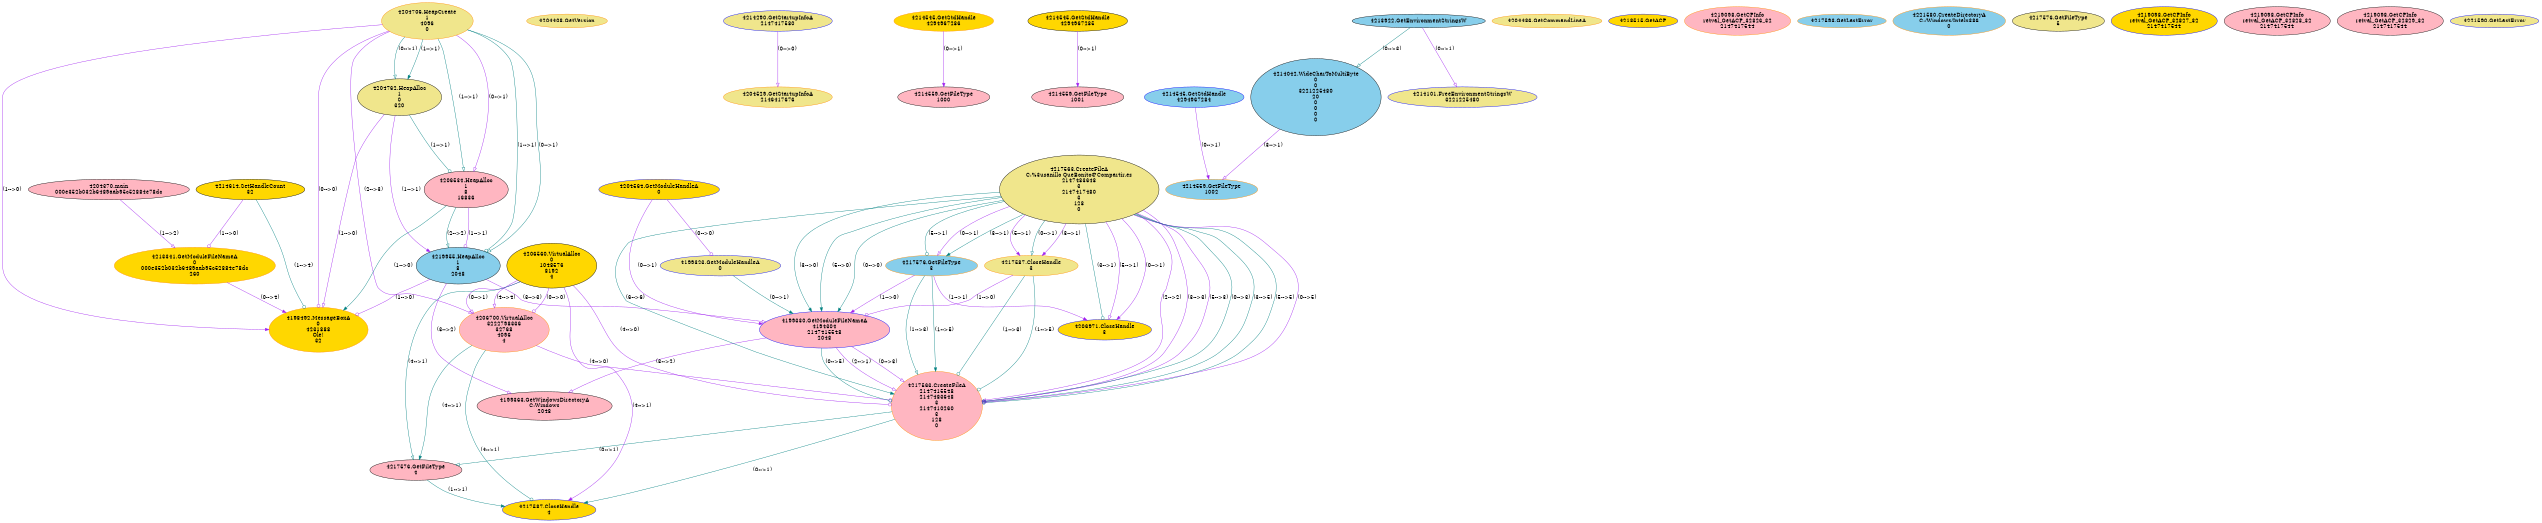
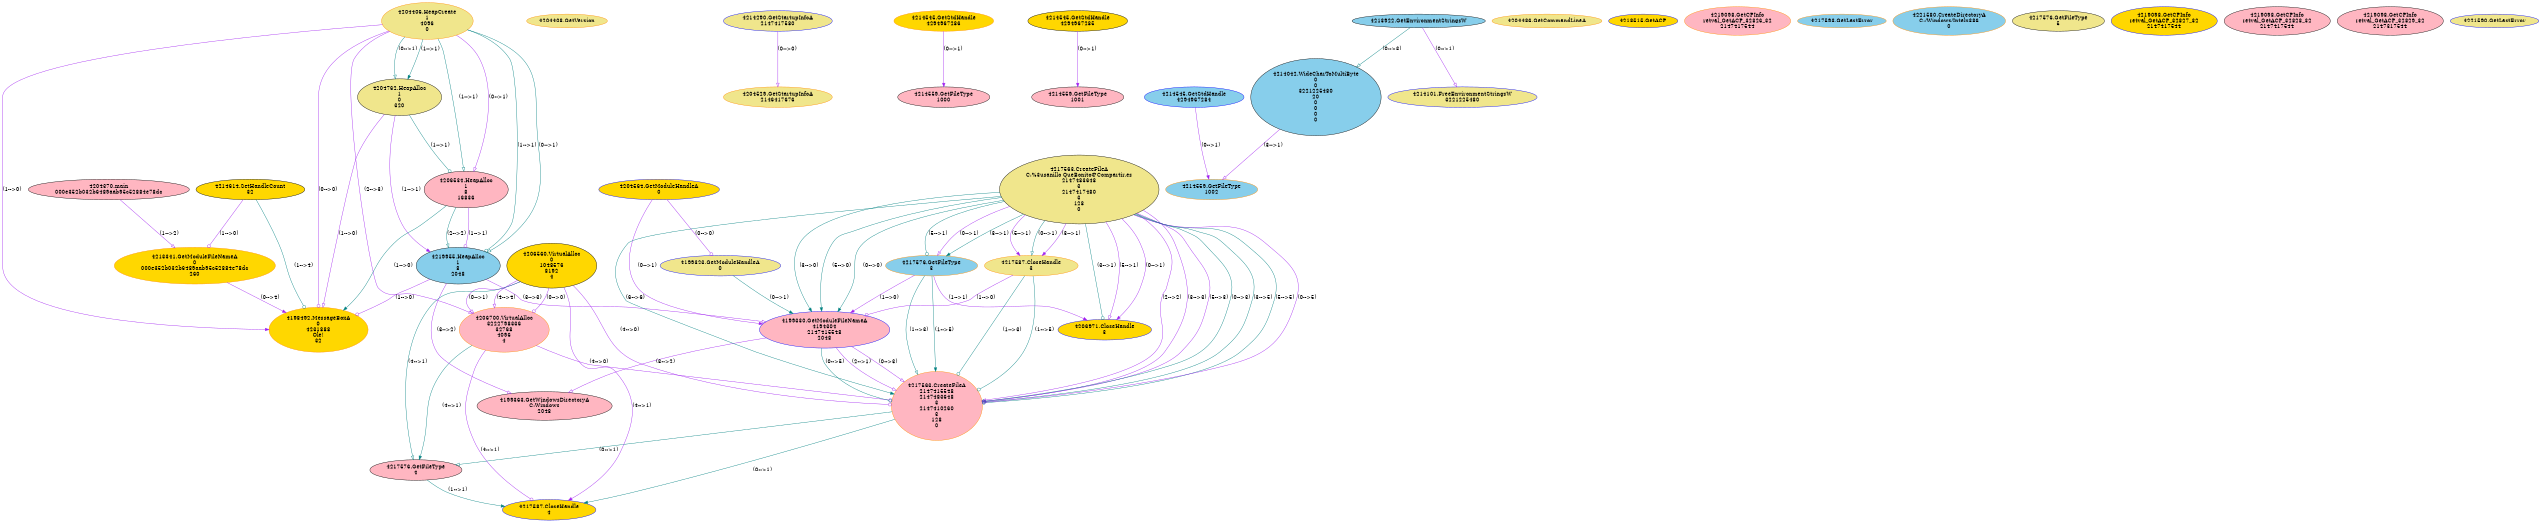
(427, 21) -> (427, 21)
(2390, 21) -> (2390, 21)
(471, 434) -> (471, 434)
